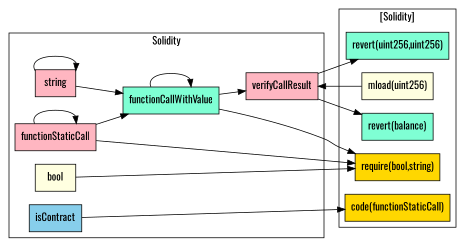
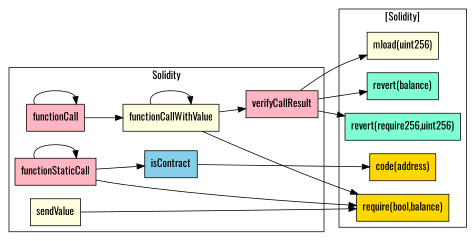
(398, 46) -> (403, 127)
(56, 83) -> (56, 118)
(344, 86) -> (330, 71)
(171, 100) -> (171, 118)
(109, 120) -> (116, 168)
(398, 167) -> (403, 208)
(56, 178) -> (56, 212)
(398, 208) -> (403, 167)
